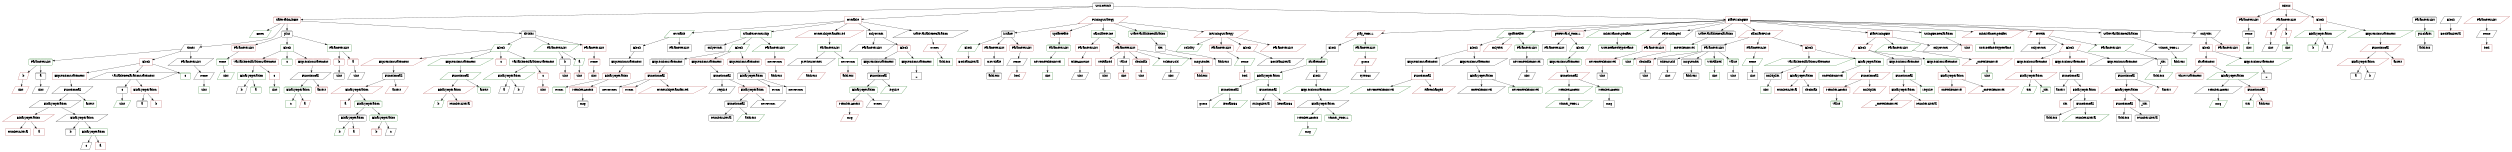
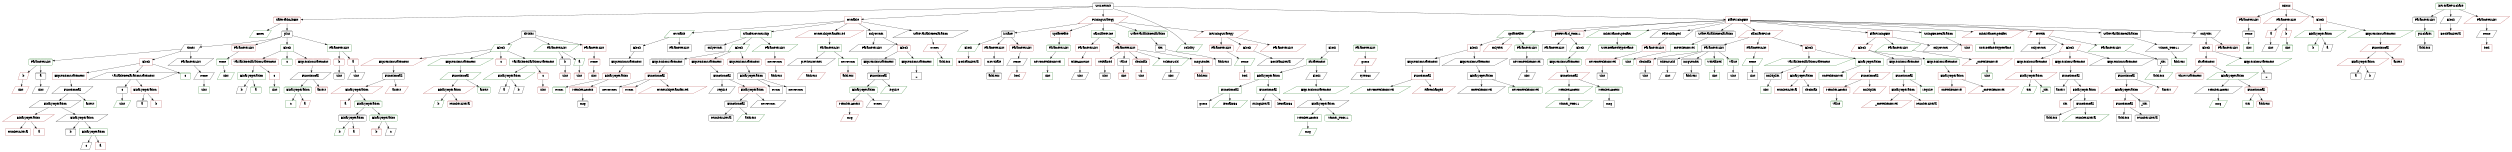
none -> (2451, 6)
none -> (1103, 12)
(410, 27) -> none
(1365, 34) -> none
(1206, 41) -> (1151, 22)
(246, 42) -> (242, 43)
